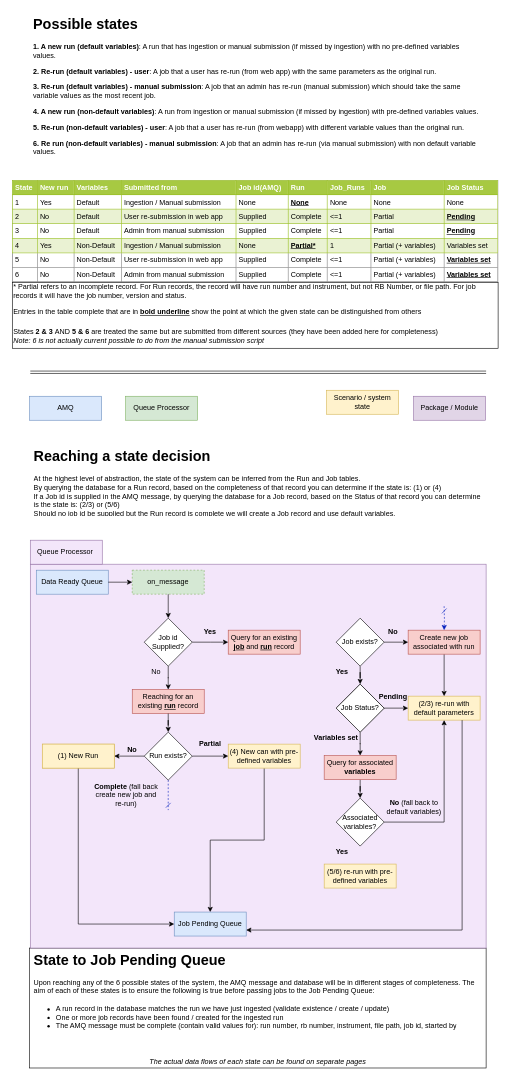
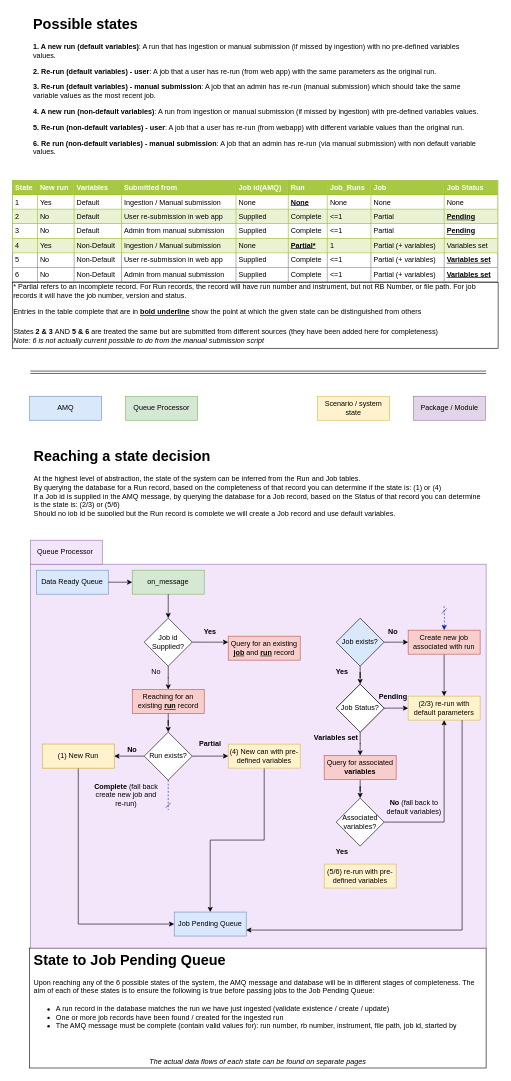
(363, 402) -> (354, 408)
(168, 582) -> (168, 582)
(264, 642) -> (264, 648)
(360, 642) -> (360, 642)
